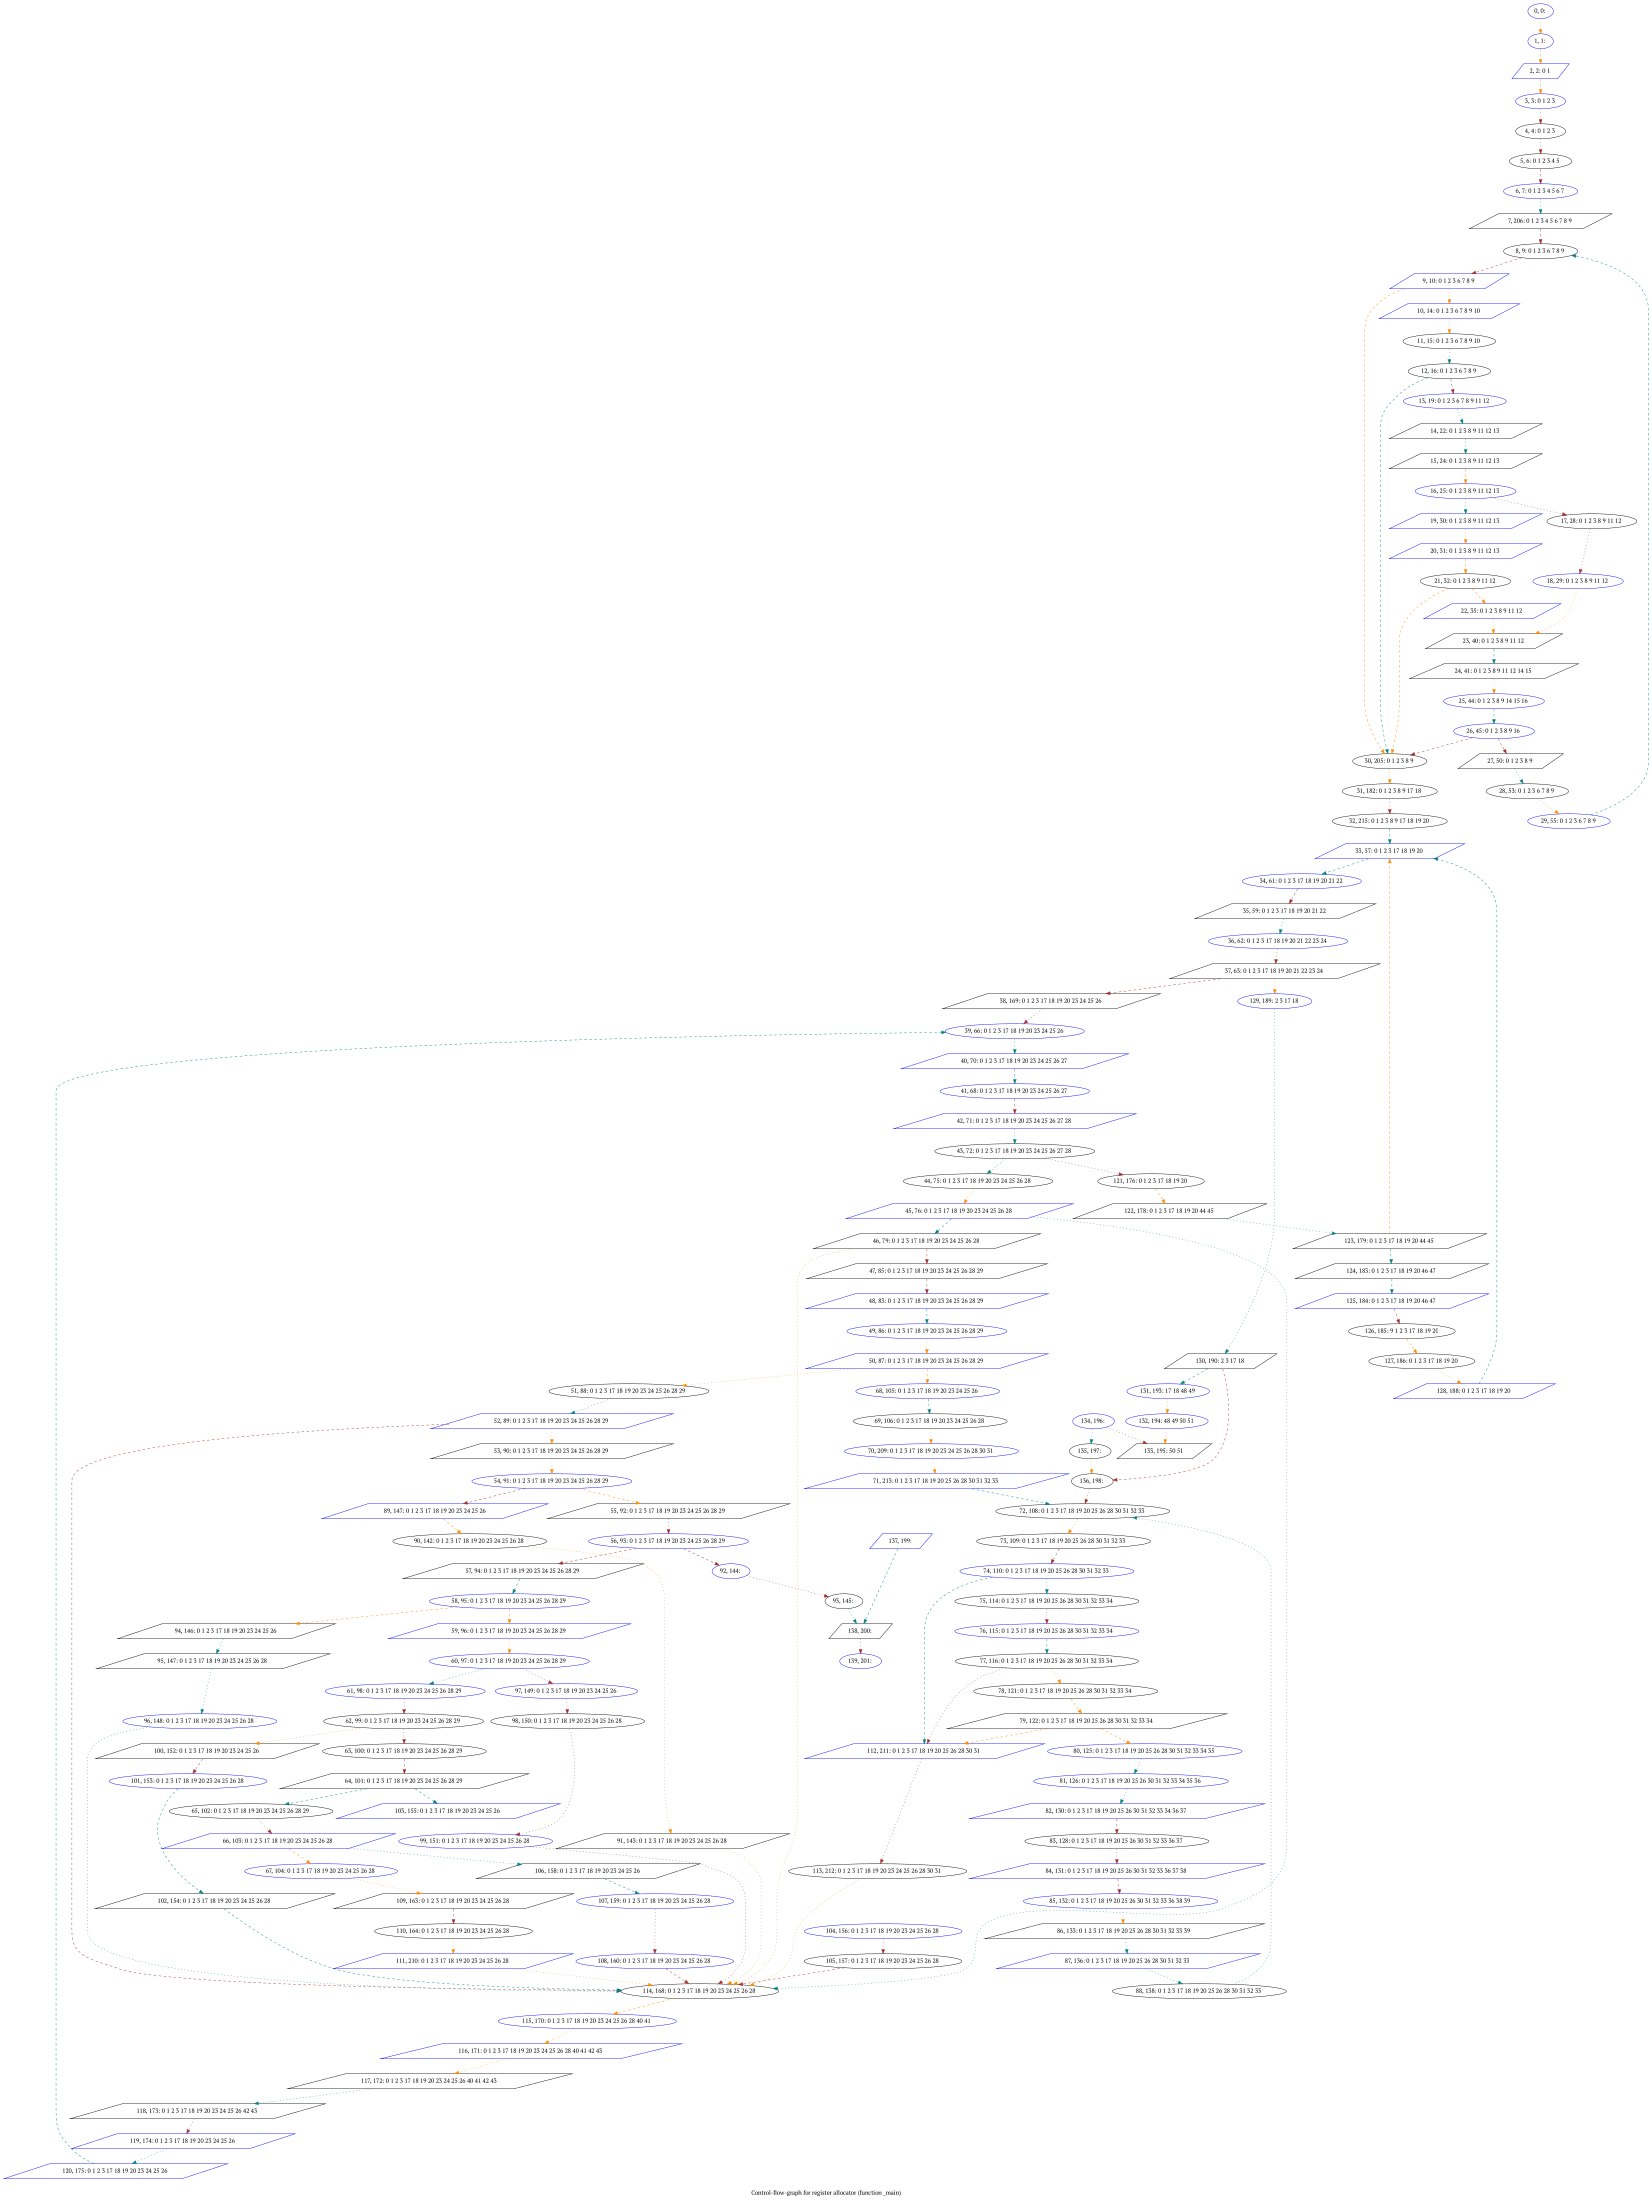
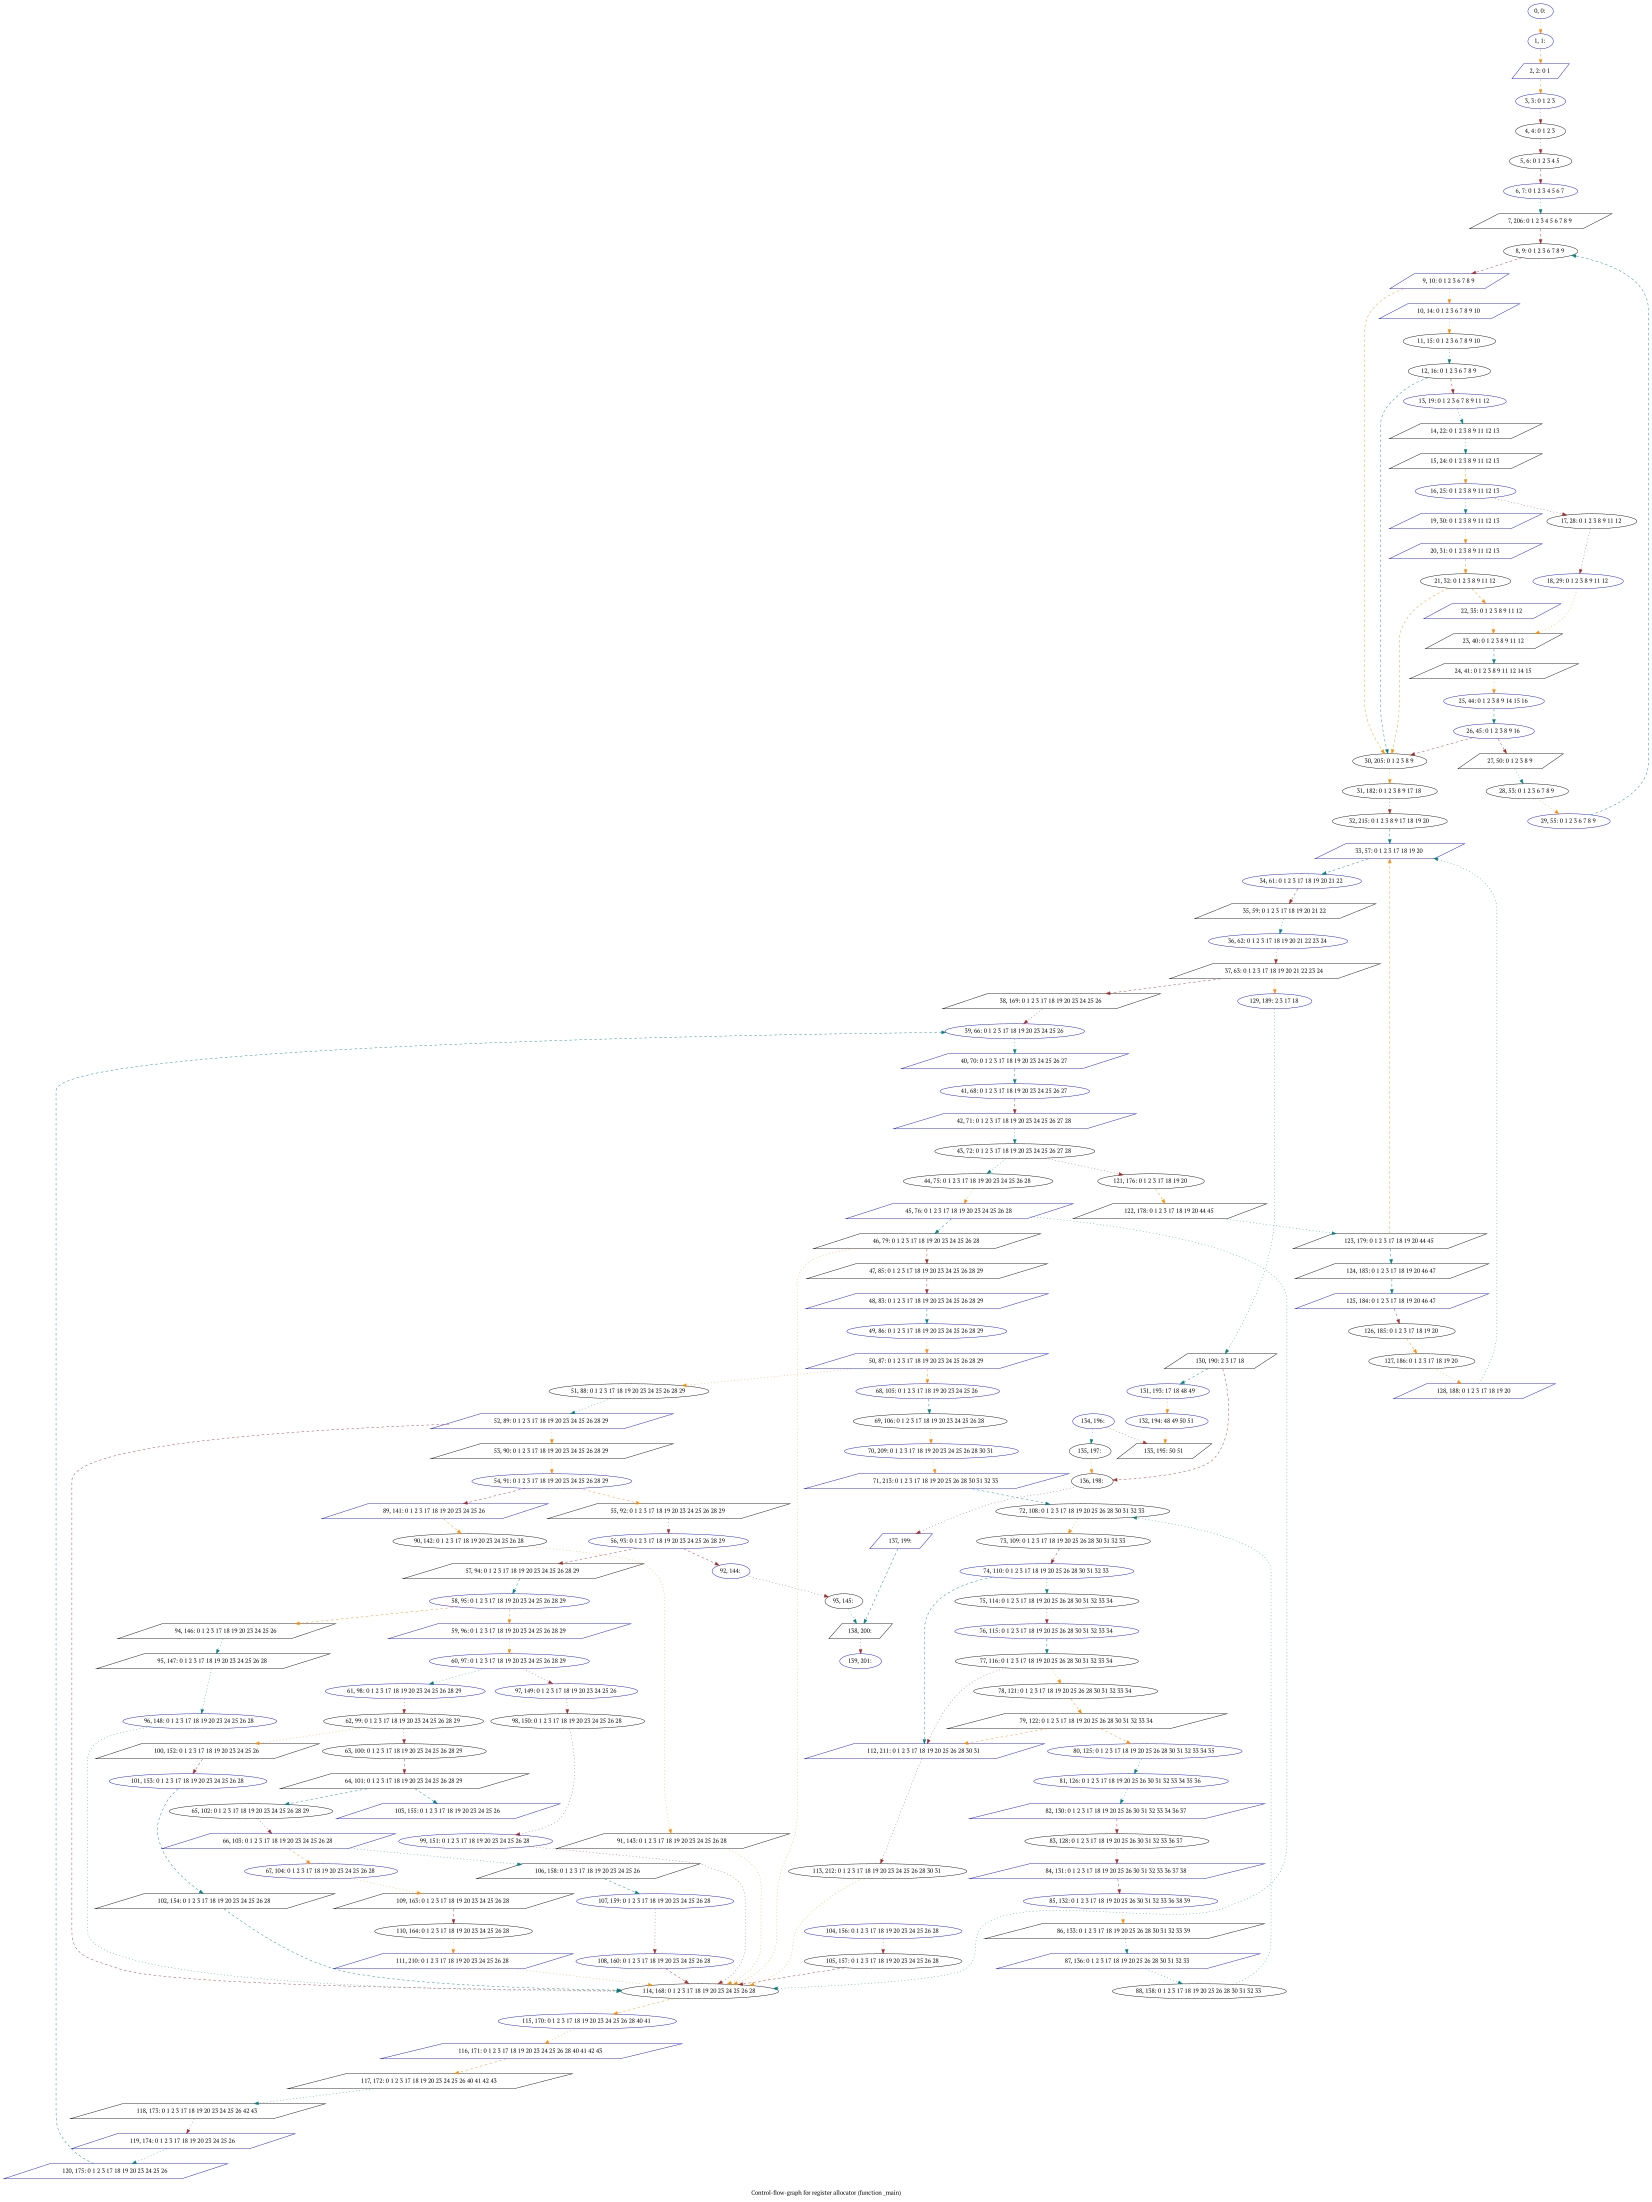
(1497, 1107) -> (1497, 1107)
(1402, 1331) -> (1402, 1331)
(1088, 1494) -> (996, 1502)
(435, 1511) -> (435, 1511)
(483, 2066) -> (483, 2066)
